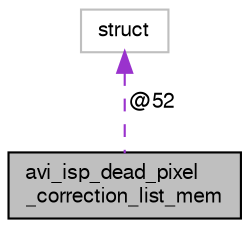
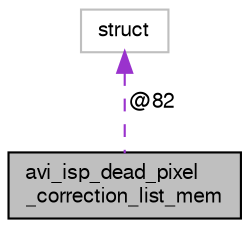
(150, 102) -> (150, 102)
